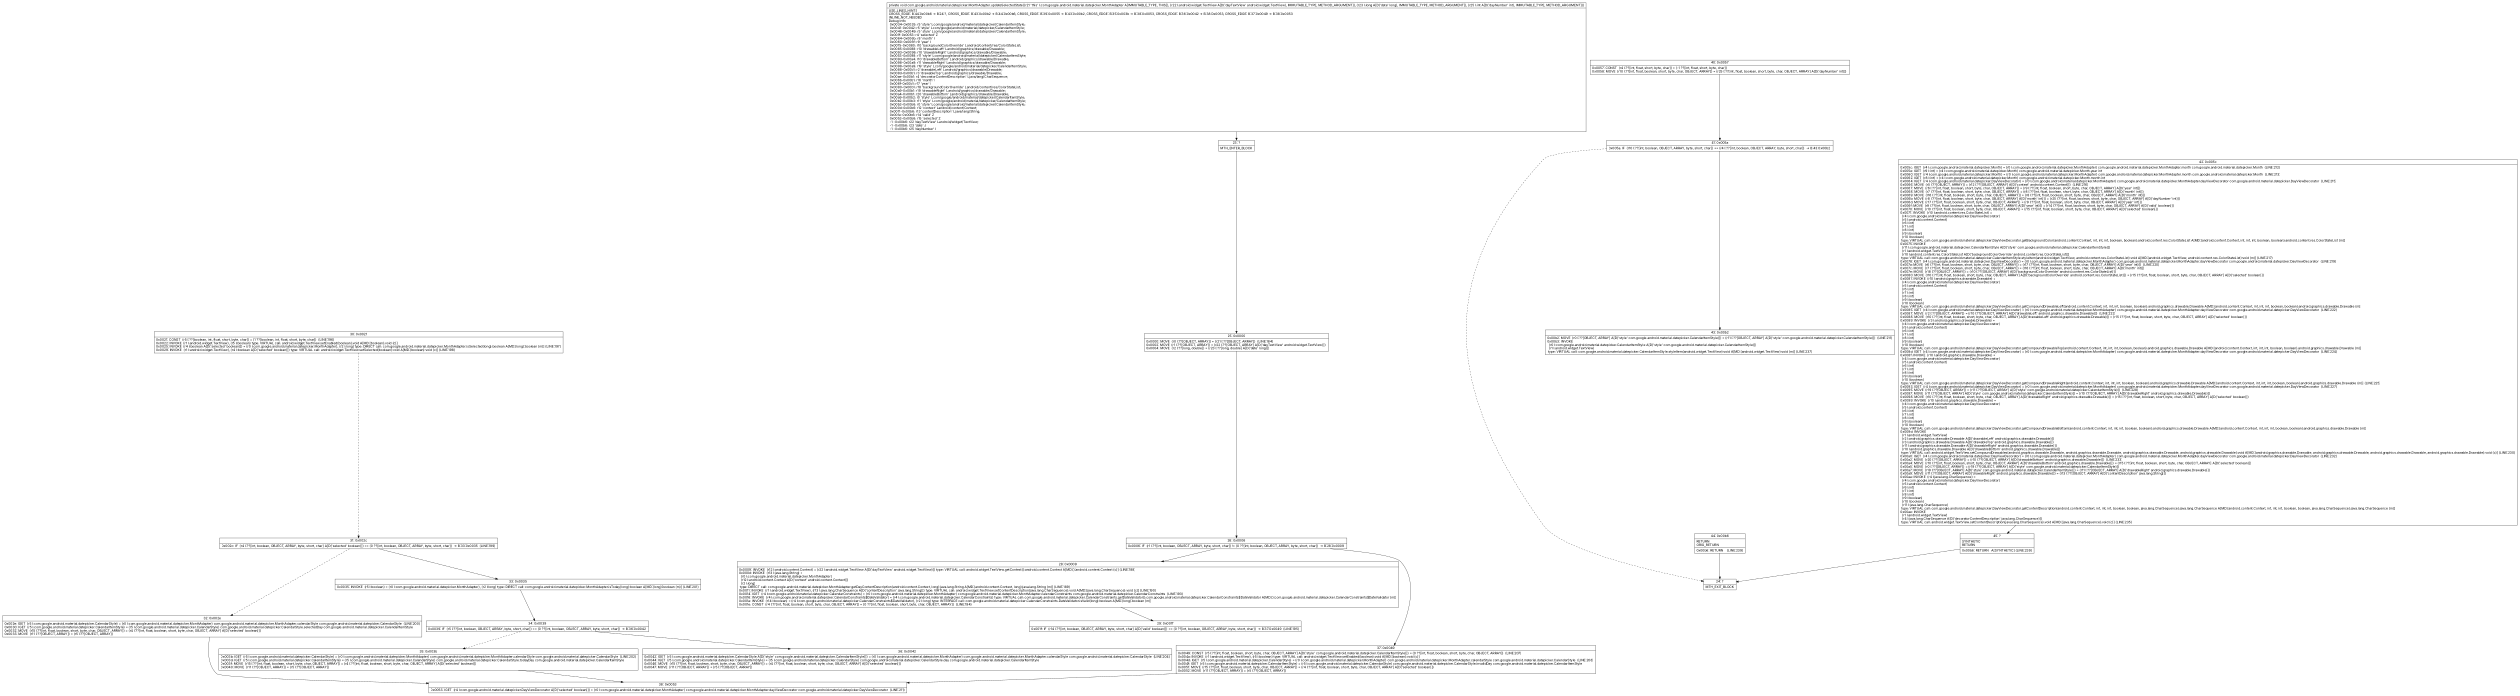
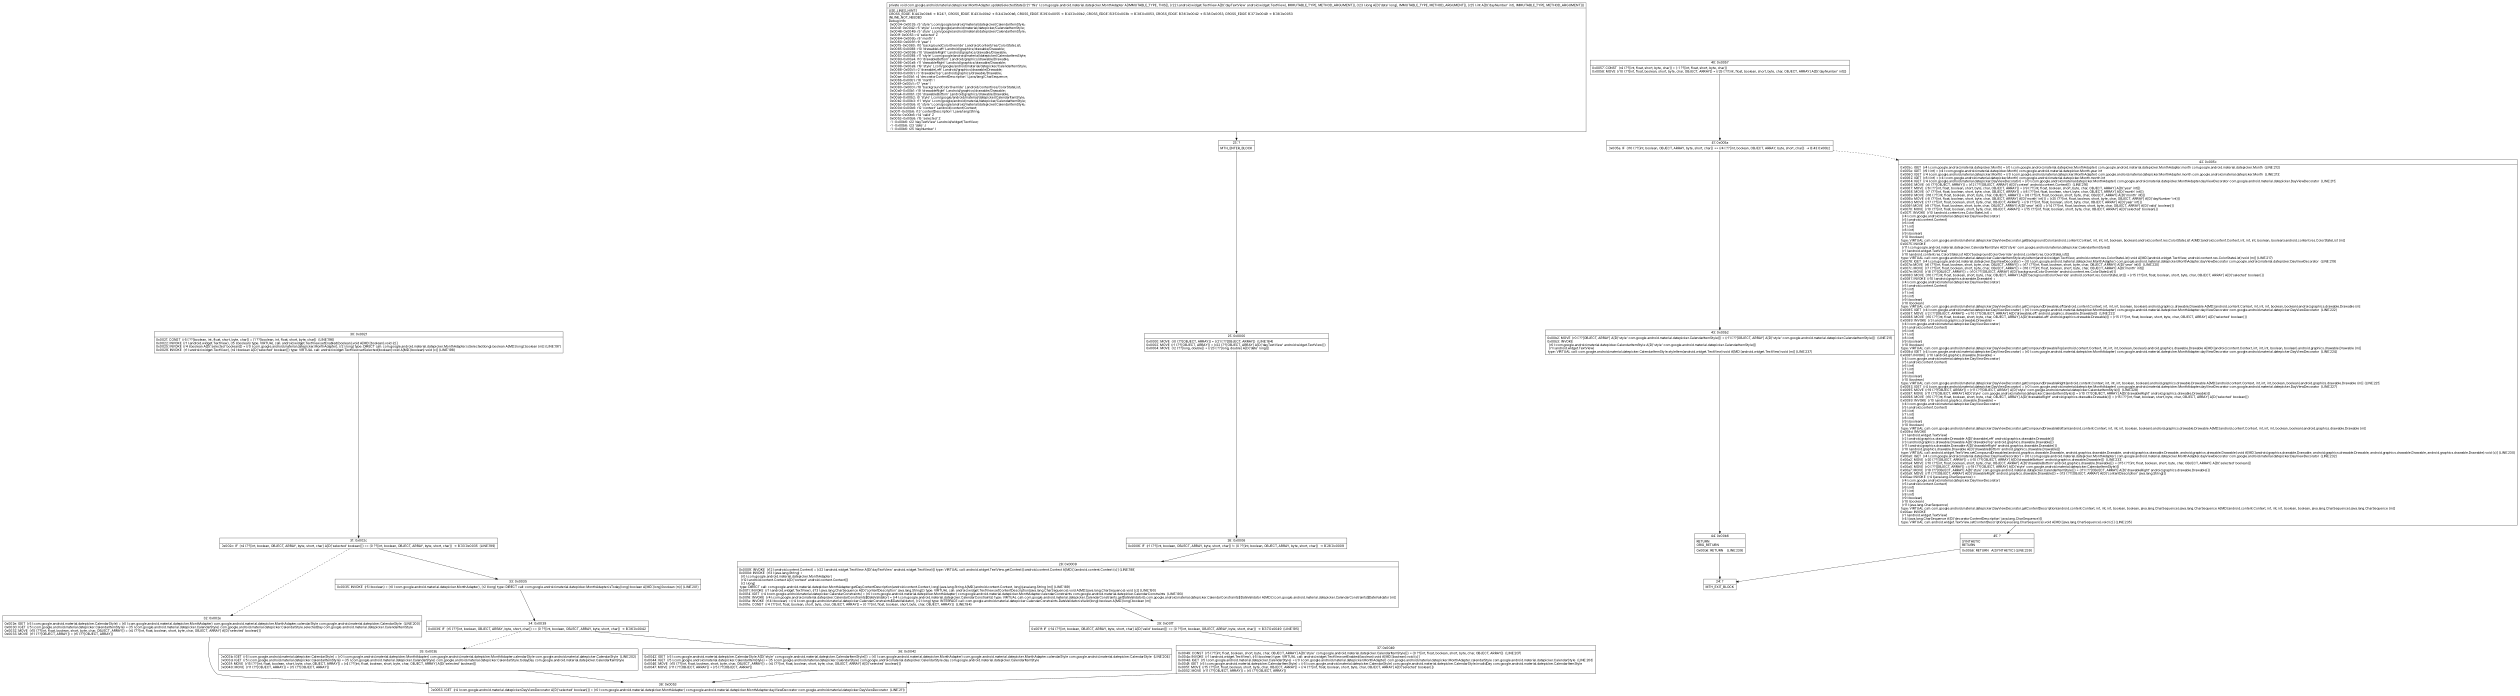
(1476, 392) -> (1865, 154)
none -> (1720, 443)
(359, 444) -> (359, 444)
(1405, 568) -> (1245, 638)
none -> (766, 676)
